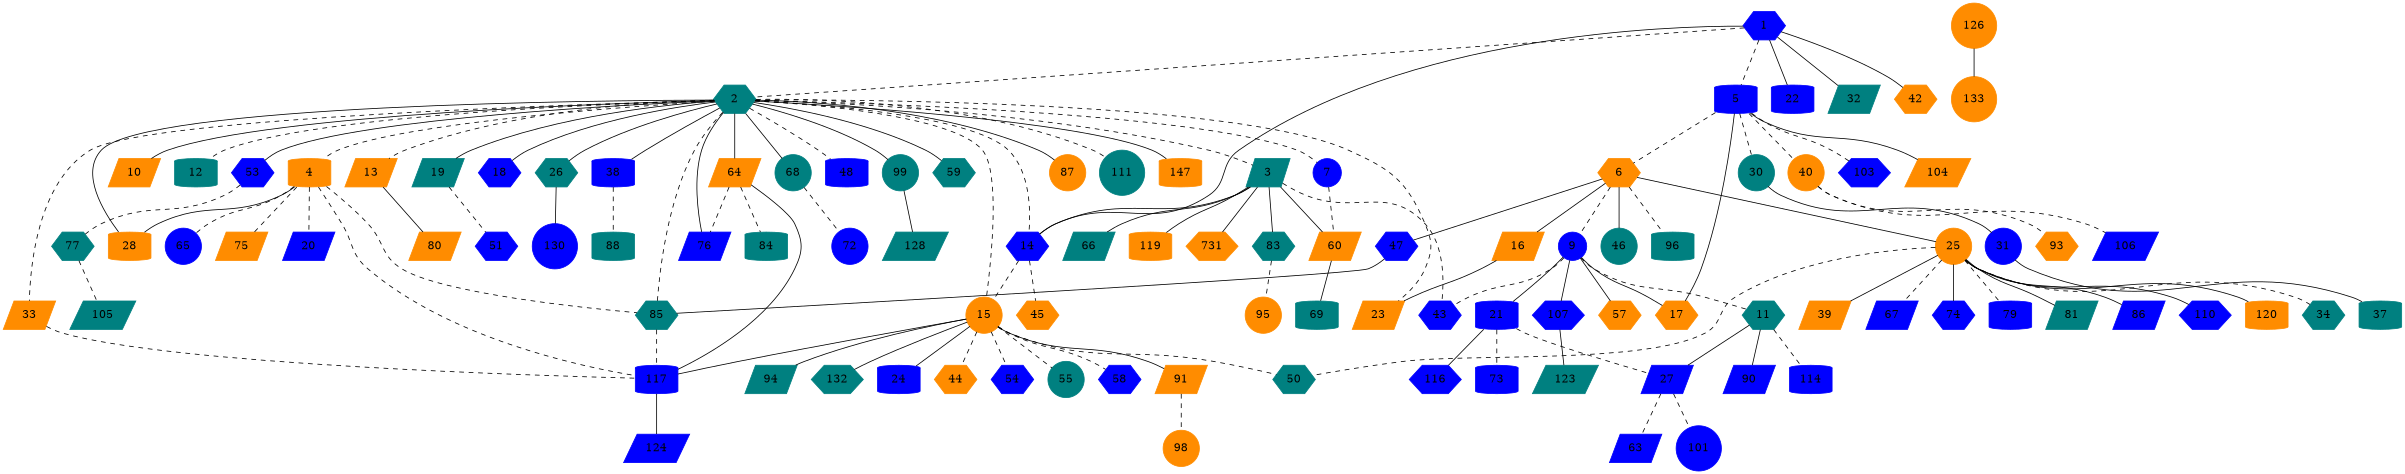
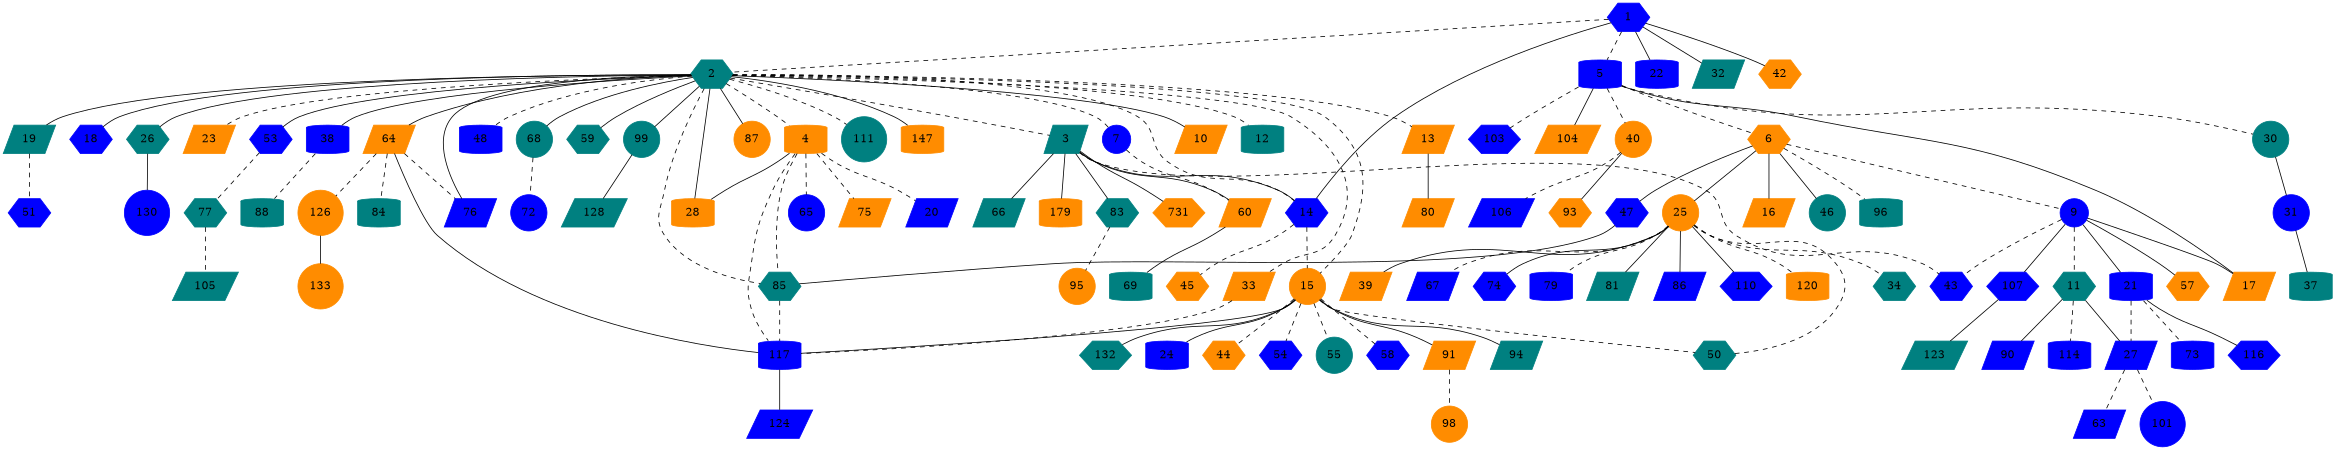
none -> (356, 175)
(1931, 210) -> (1602, 176)
(1151, 246) -> (1061, 213)
(1451, 282) -> none
(2105, 287) -> (1756, 253)
(1677, 315) -> (2249, 286)
